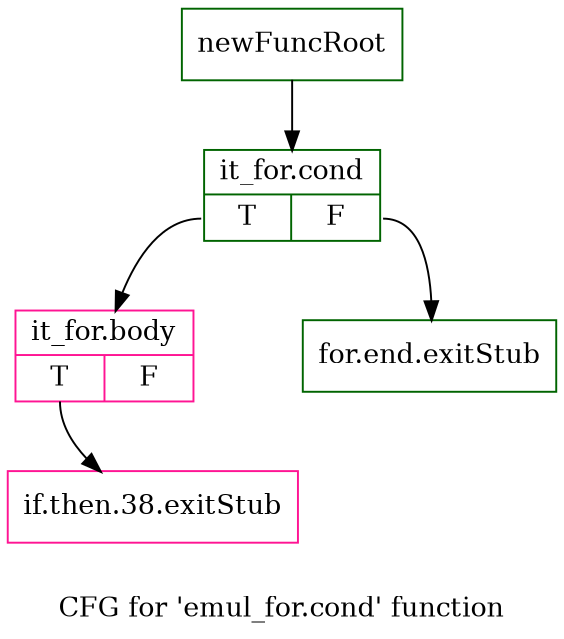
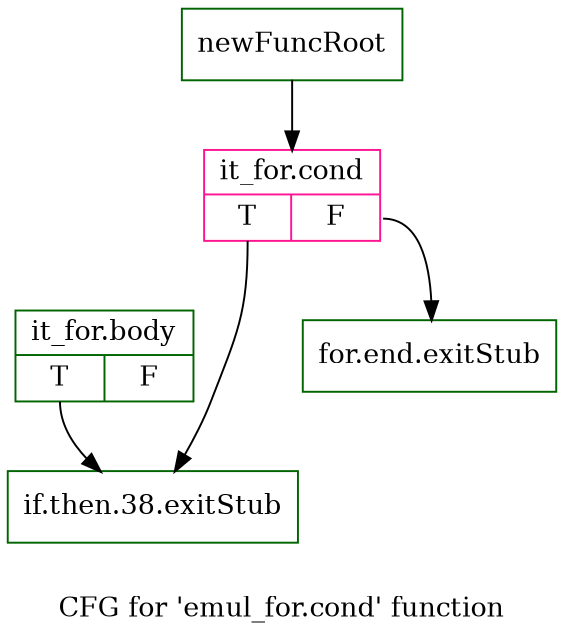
(292, 195) -> (292, 195)
(151, 244) -> (230, 352)
(104, 356) -> (104, 356)
(153, 507) -> (153, 507)
